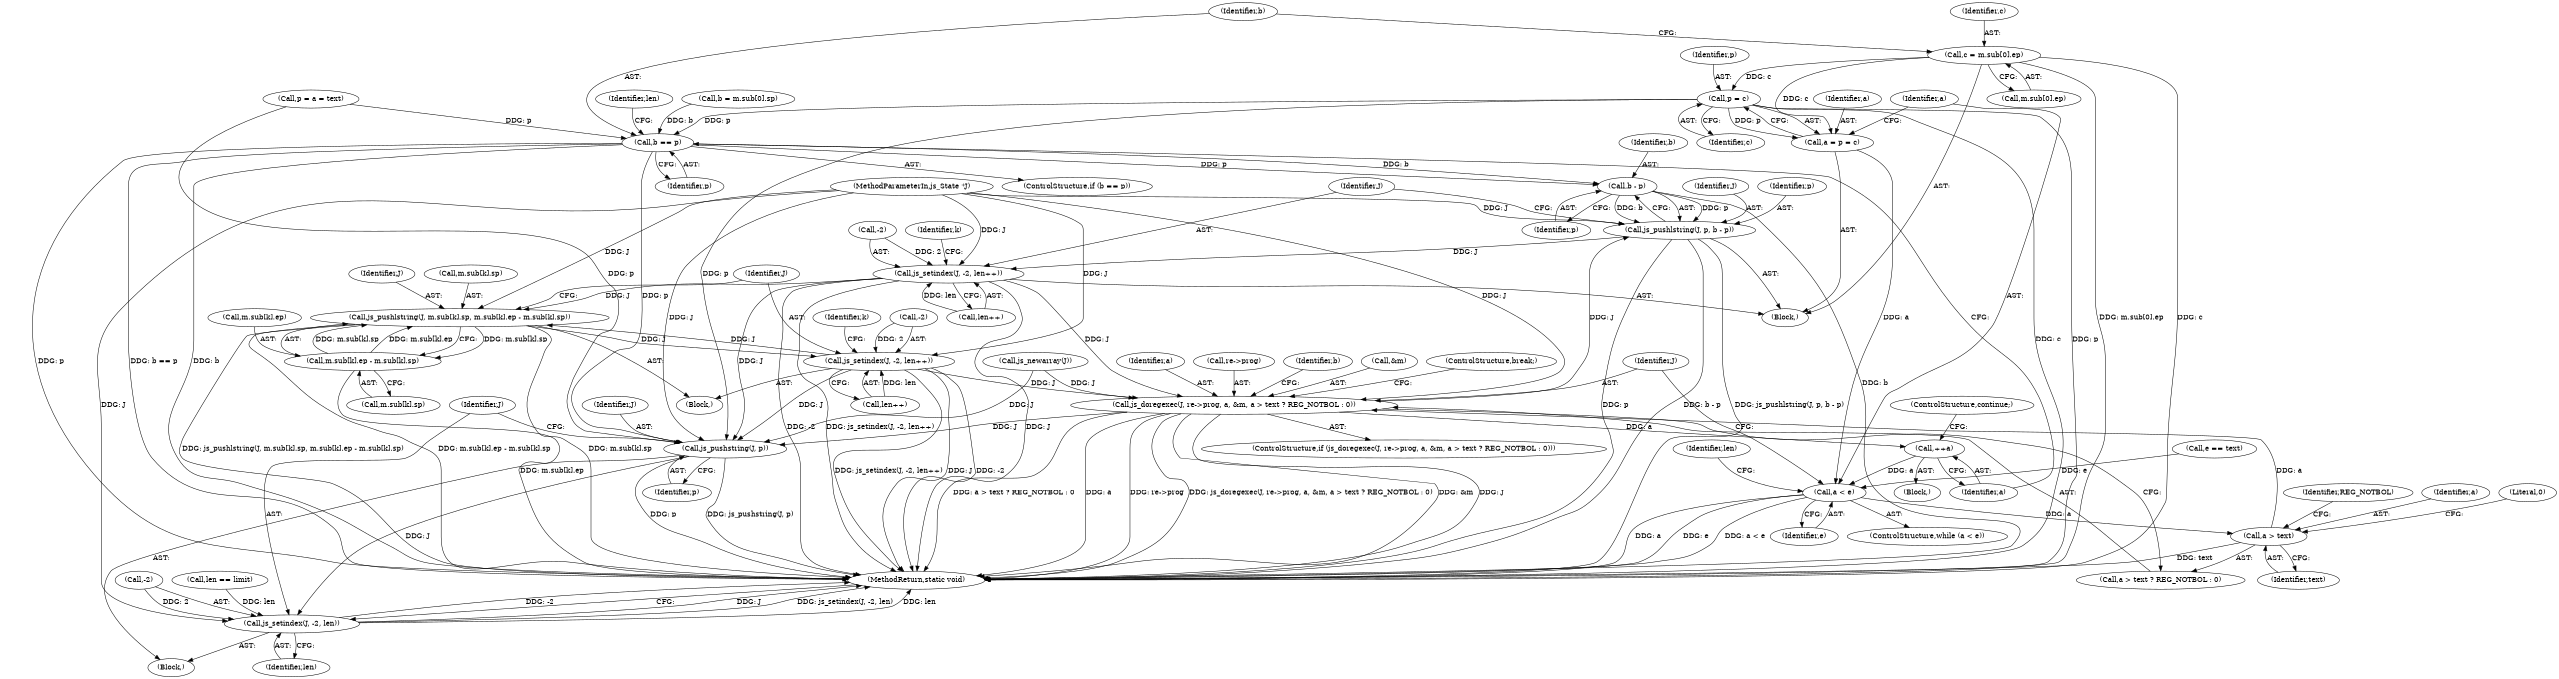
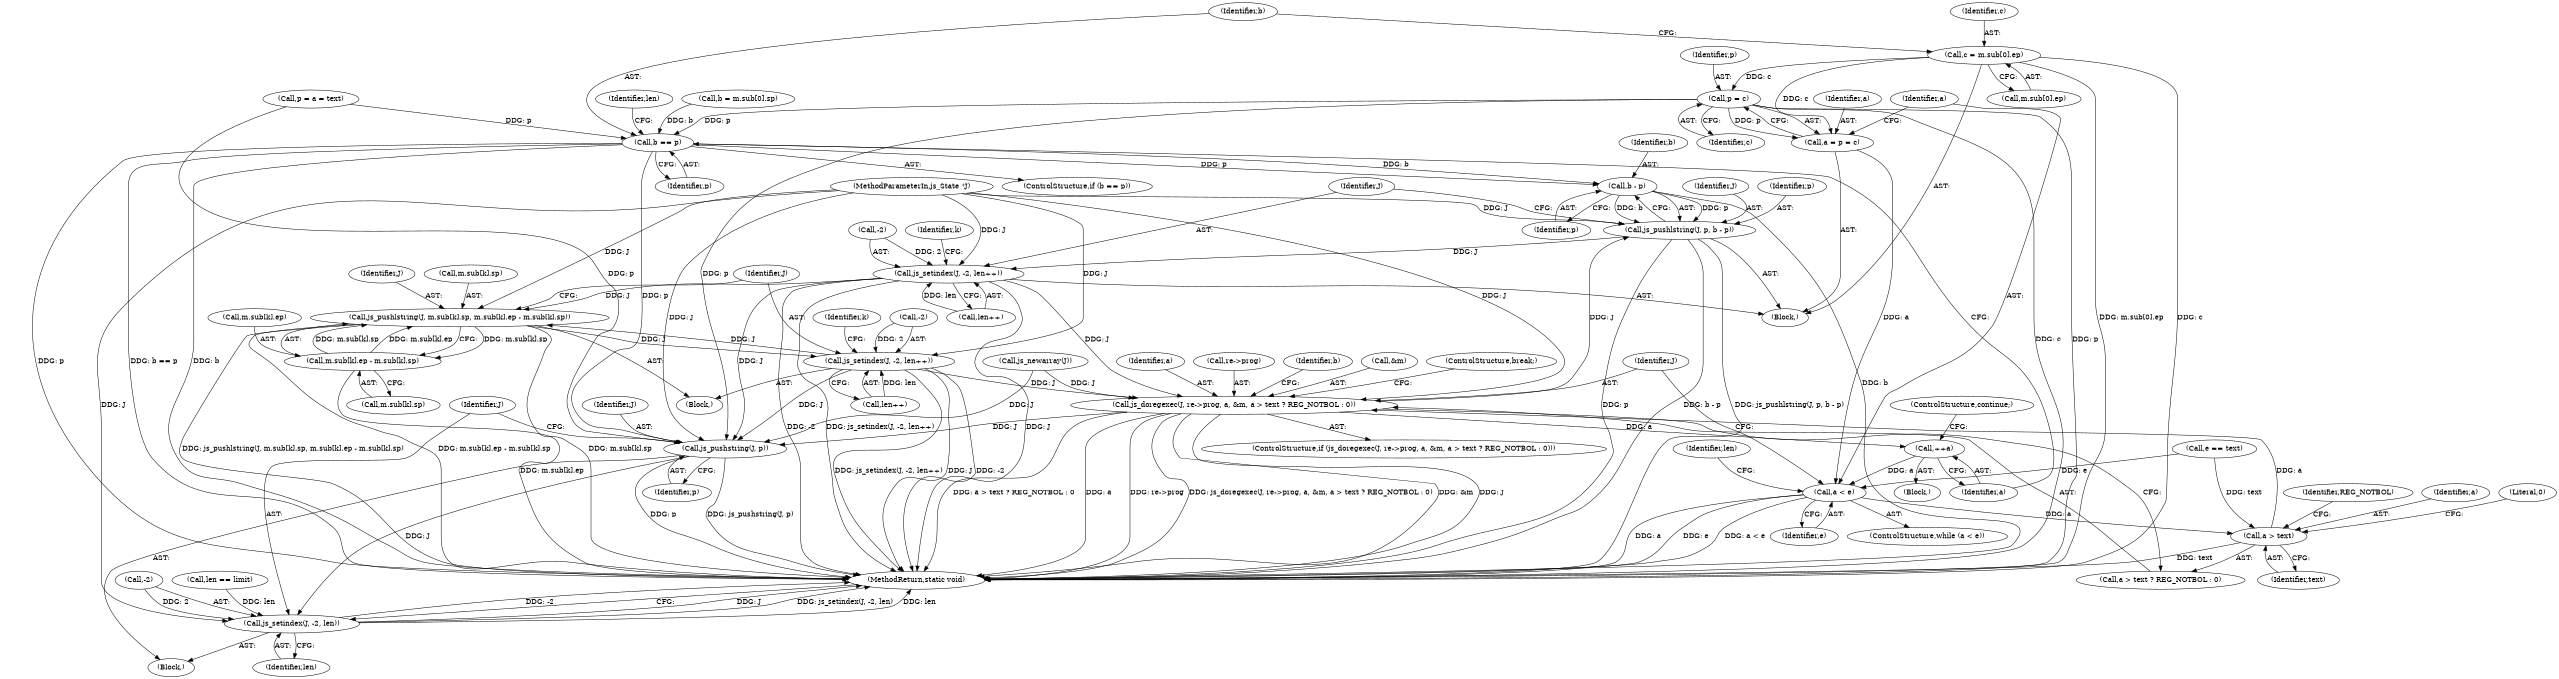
none -> (2223, 497)
